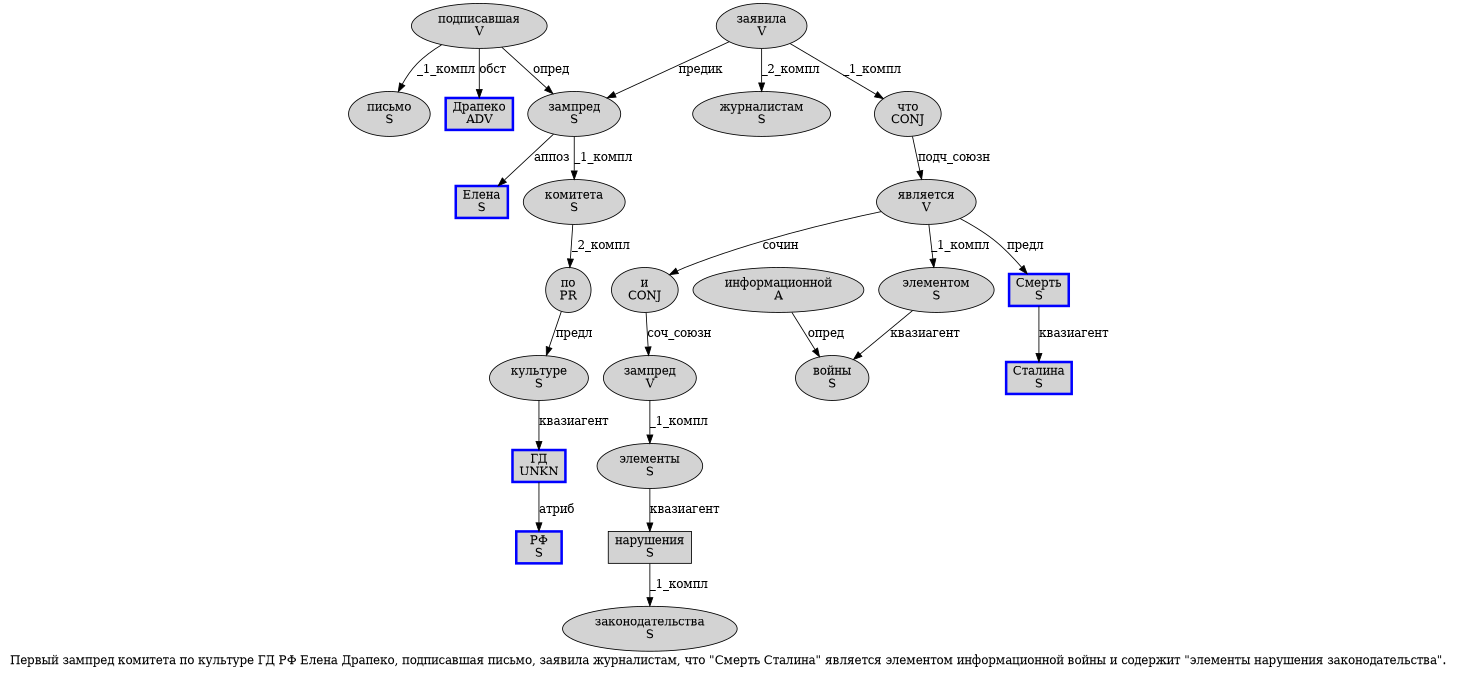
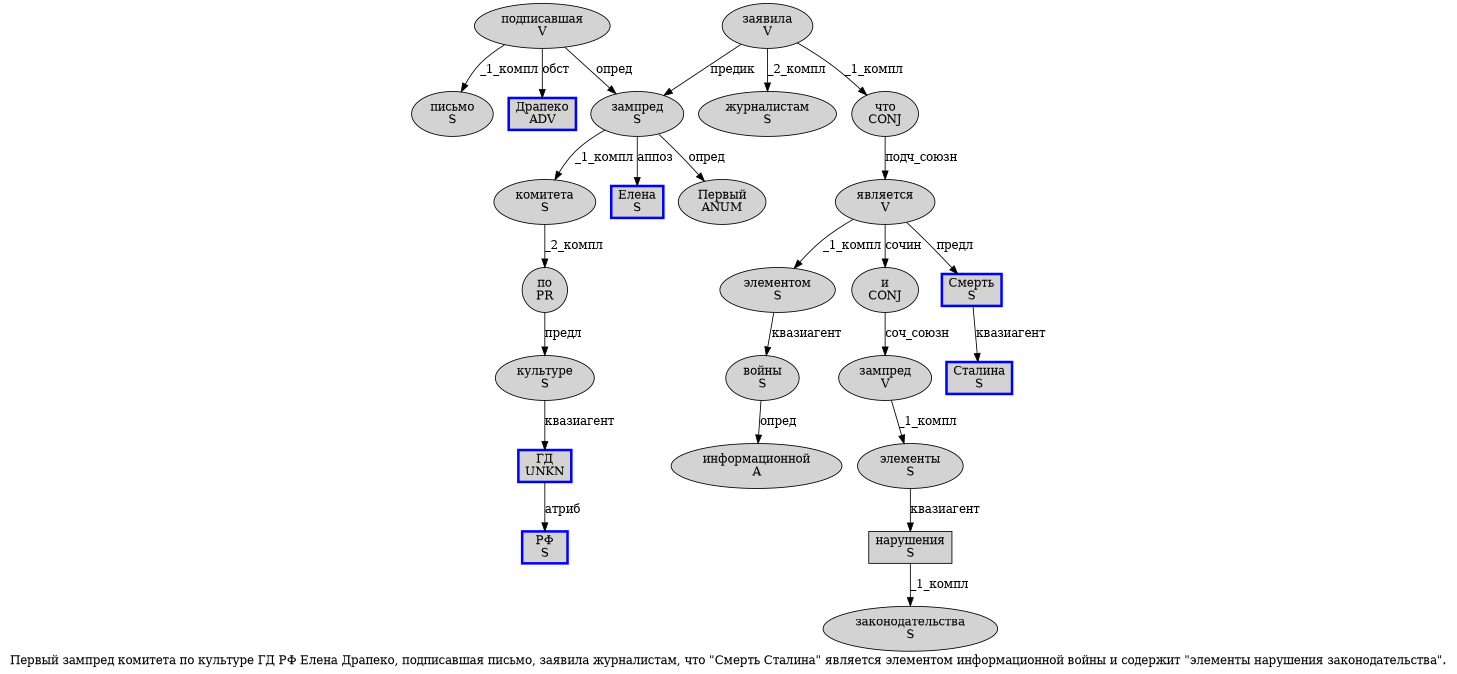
none -> (722, 202)
(803, 331) -> (760, 418)
